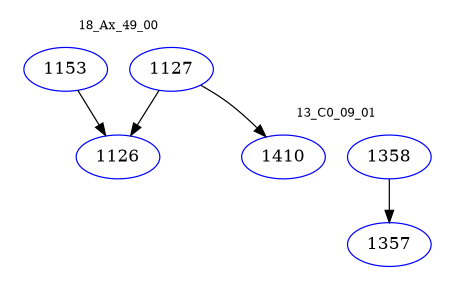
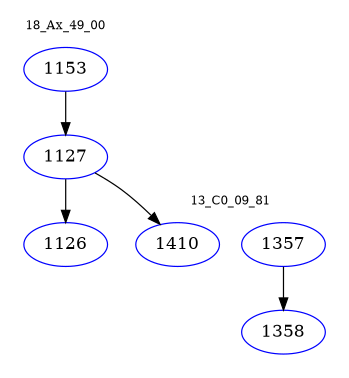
(88, 108) -> (66, 107)
(336, 114) -> (231, 201)
(389, 195) -> (283, 282)
